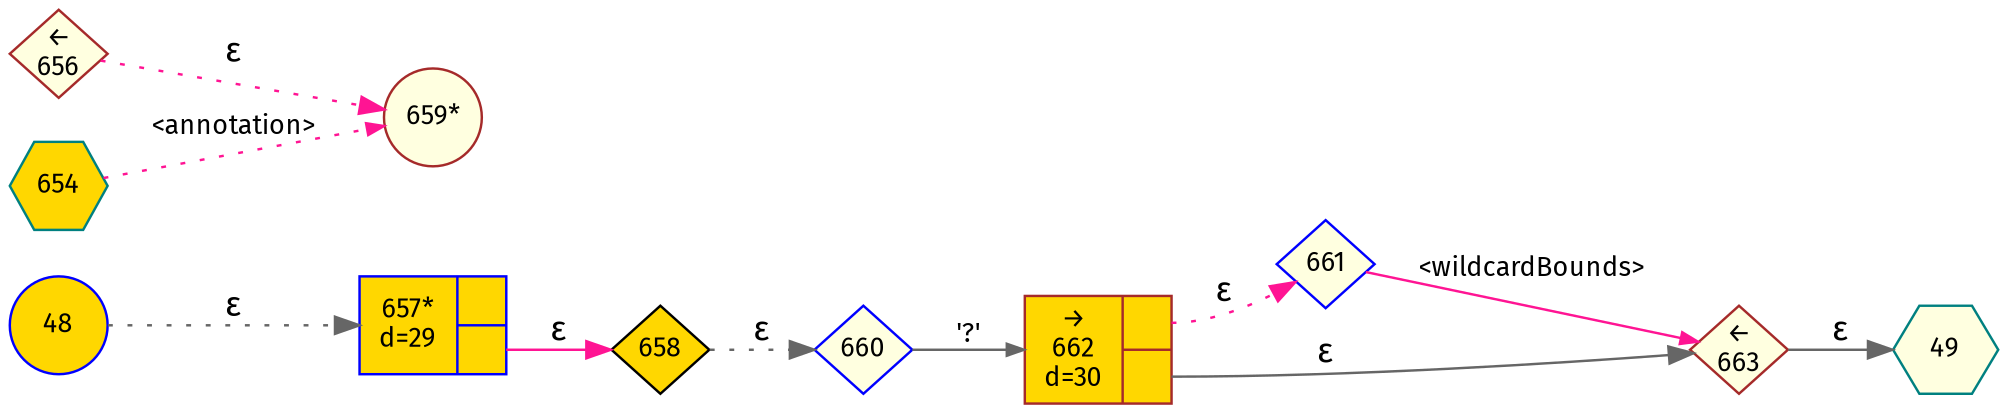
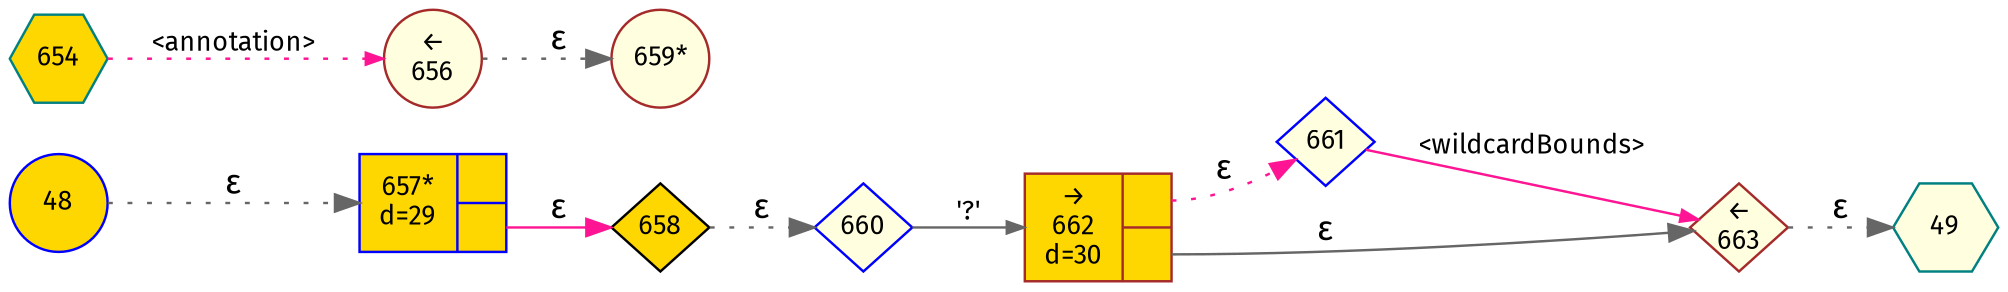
(59, 54) -> (433, 59)
(230, 83) -> (534, 59)
(235, 154) -> (237, 59)
(1828, 350) -> (1828, 227)
